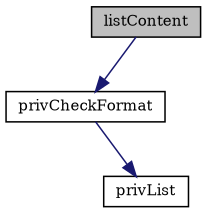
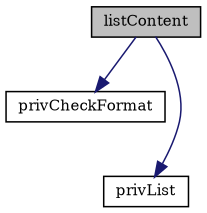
(111, 143) -> (180, 99)
